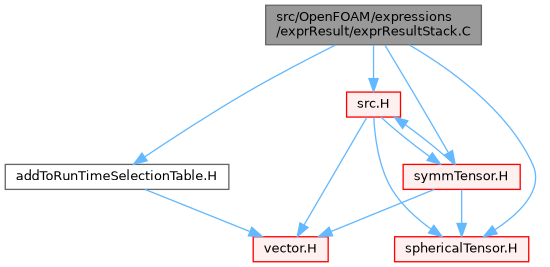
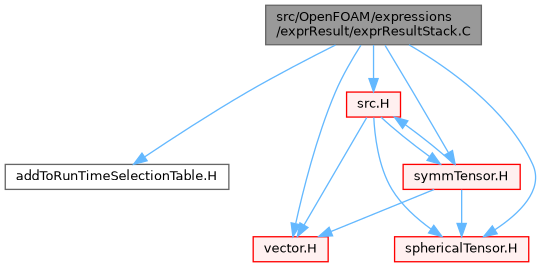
(197, 210) -> (321, 131)
